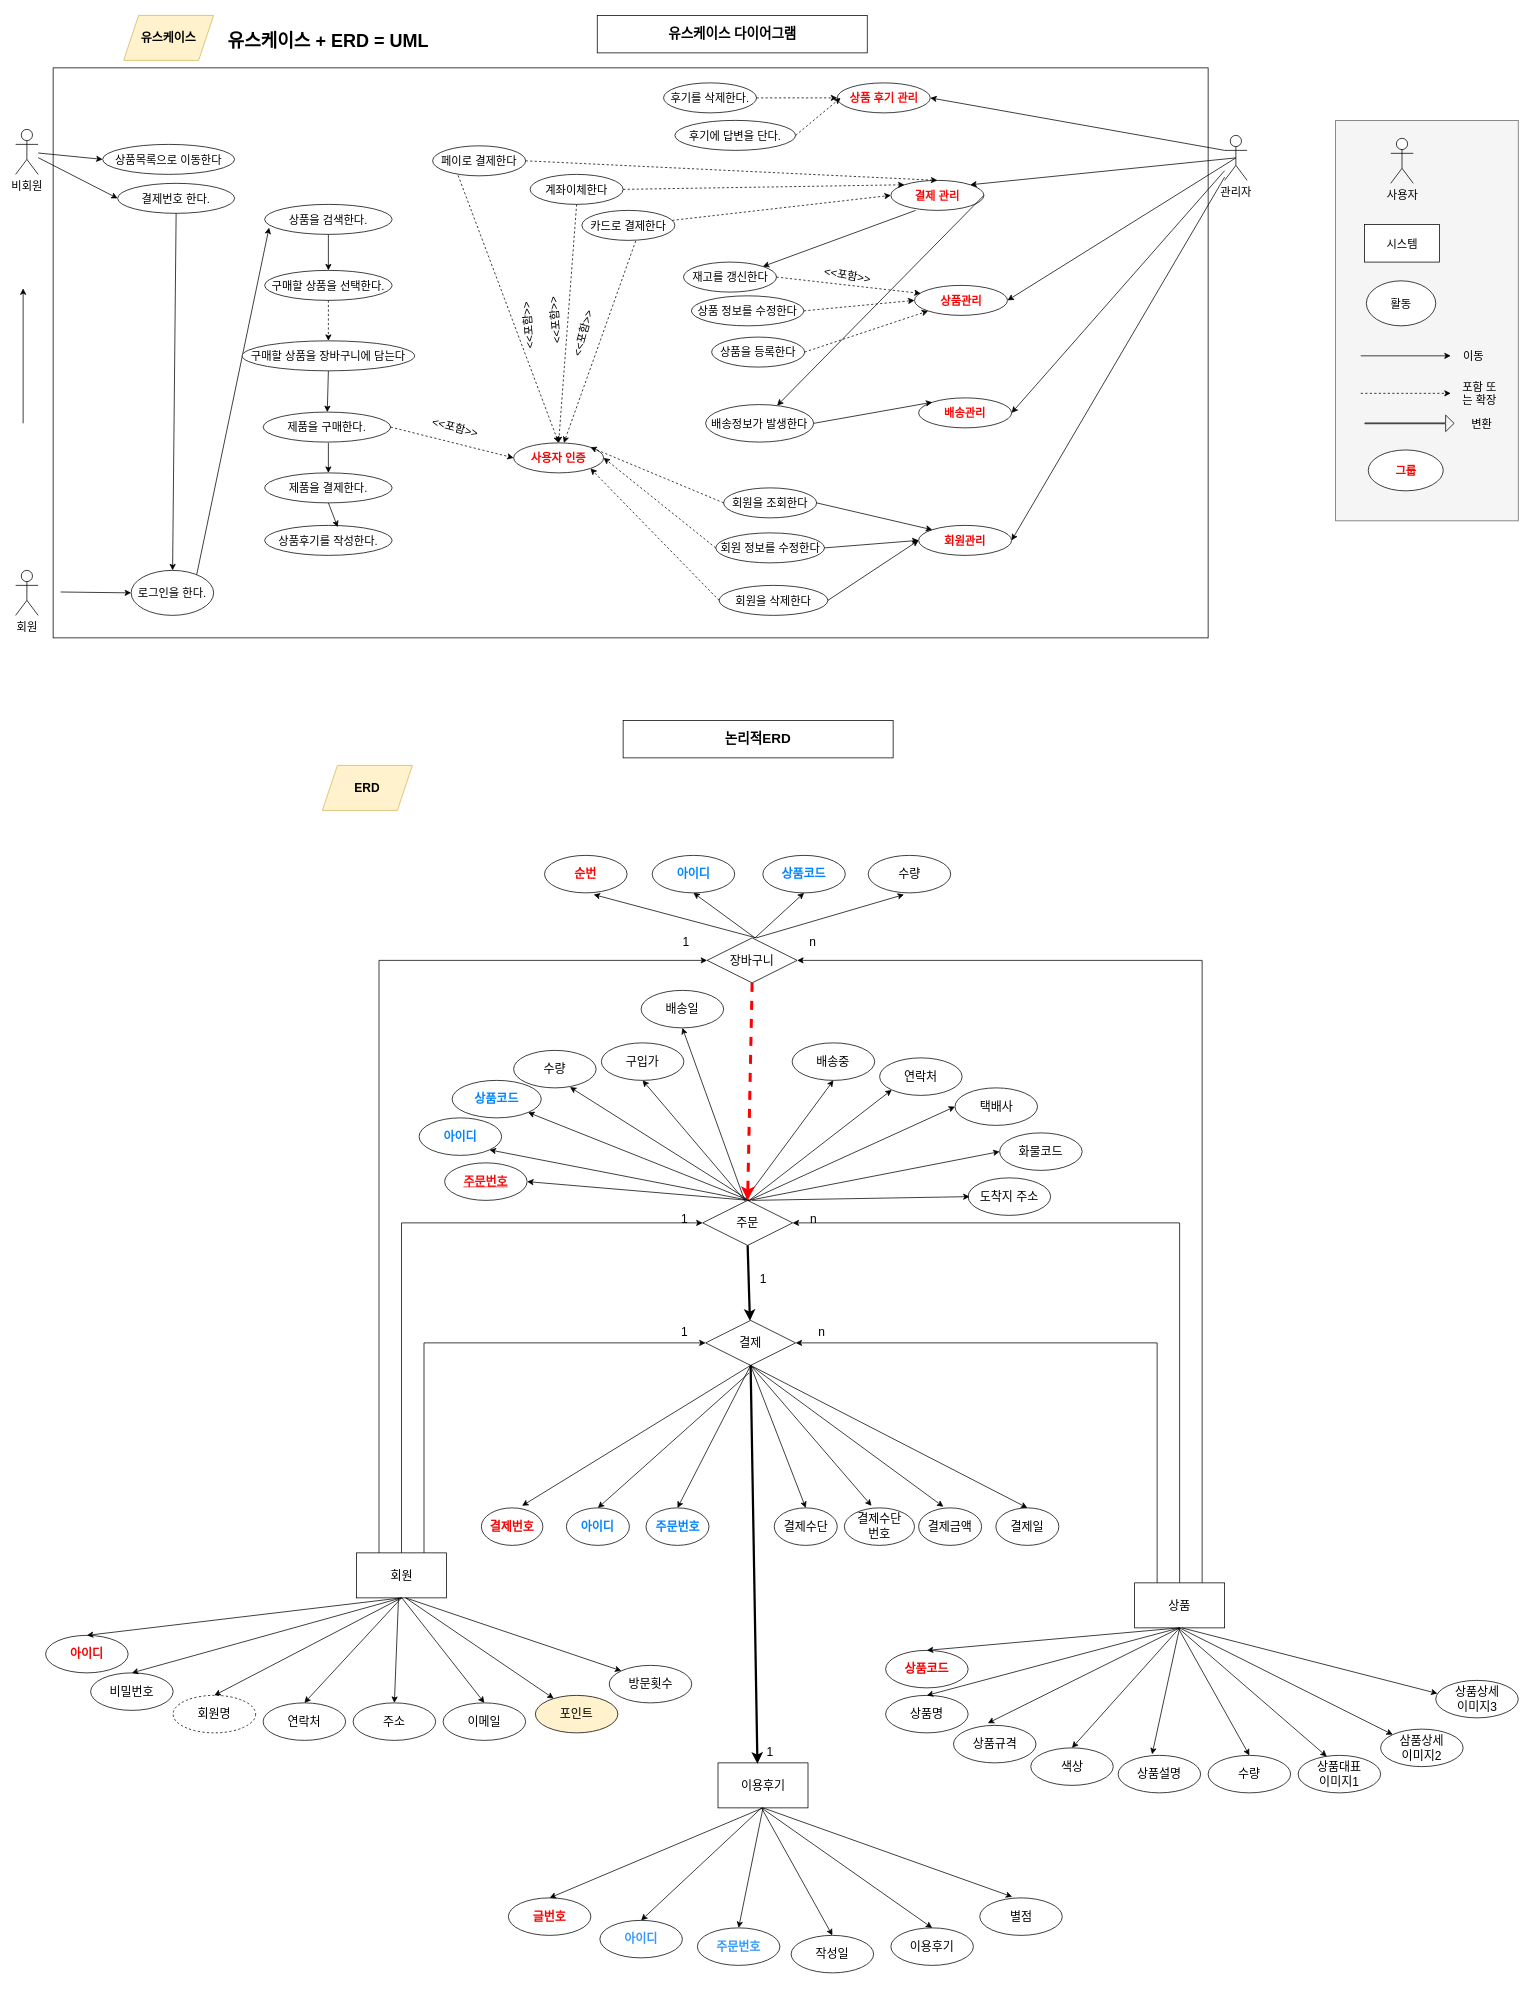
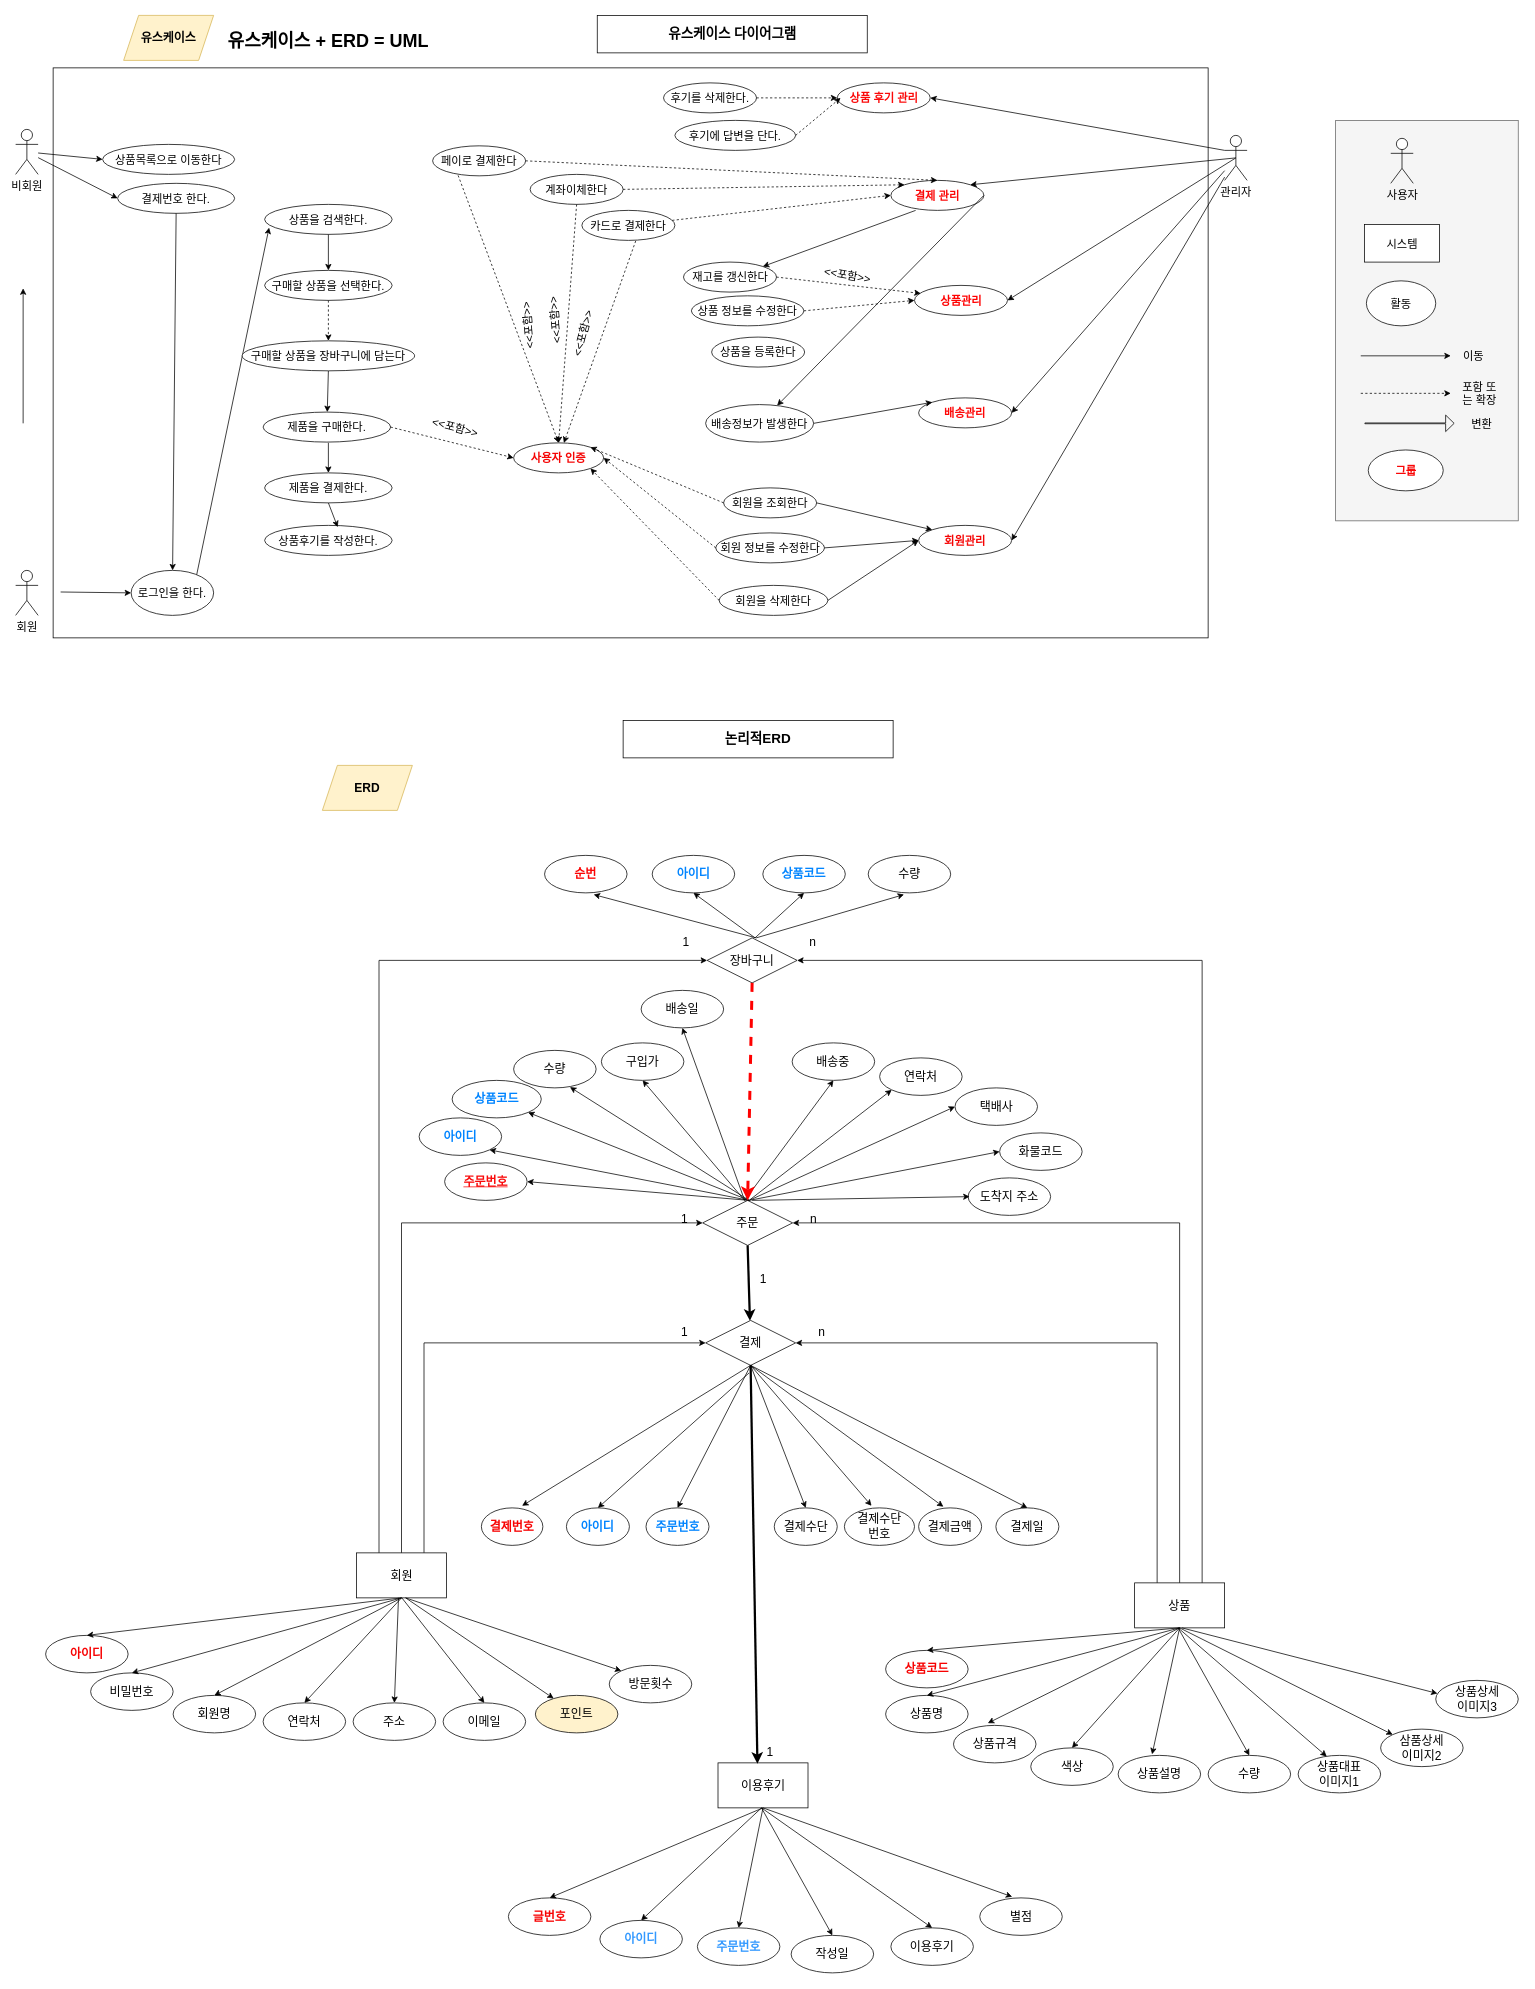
(884, 325) -> none
(214, 1714) -> (214, 1714)
